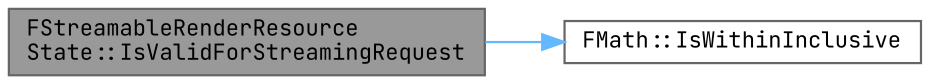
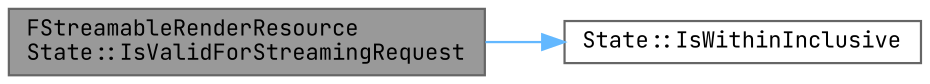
(743, 42) -> (743, 42)
